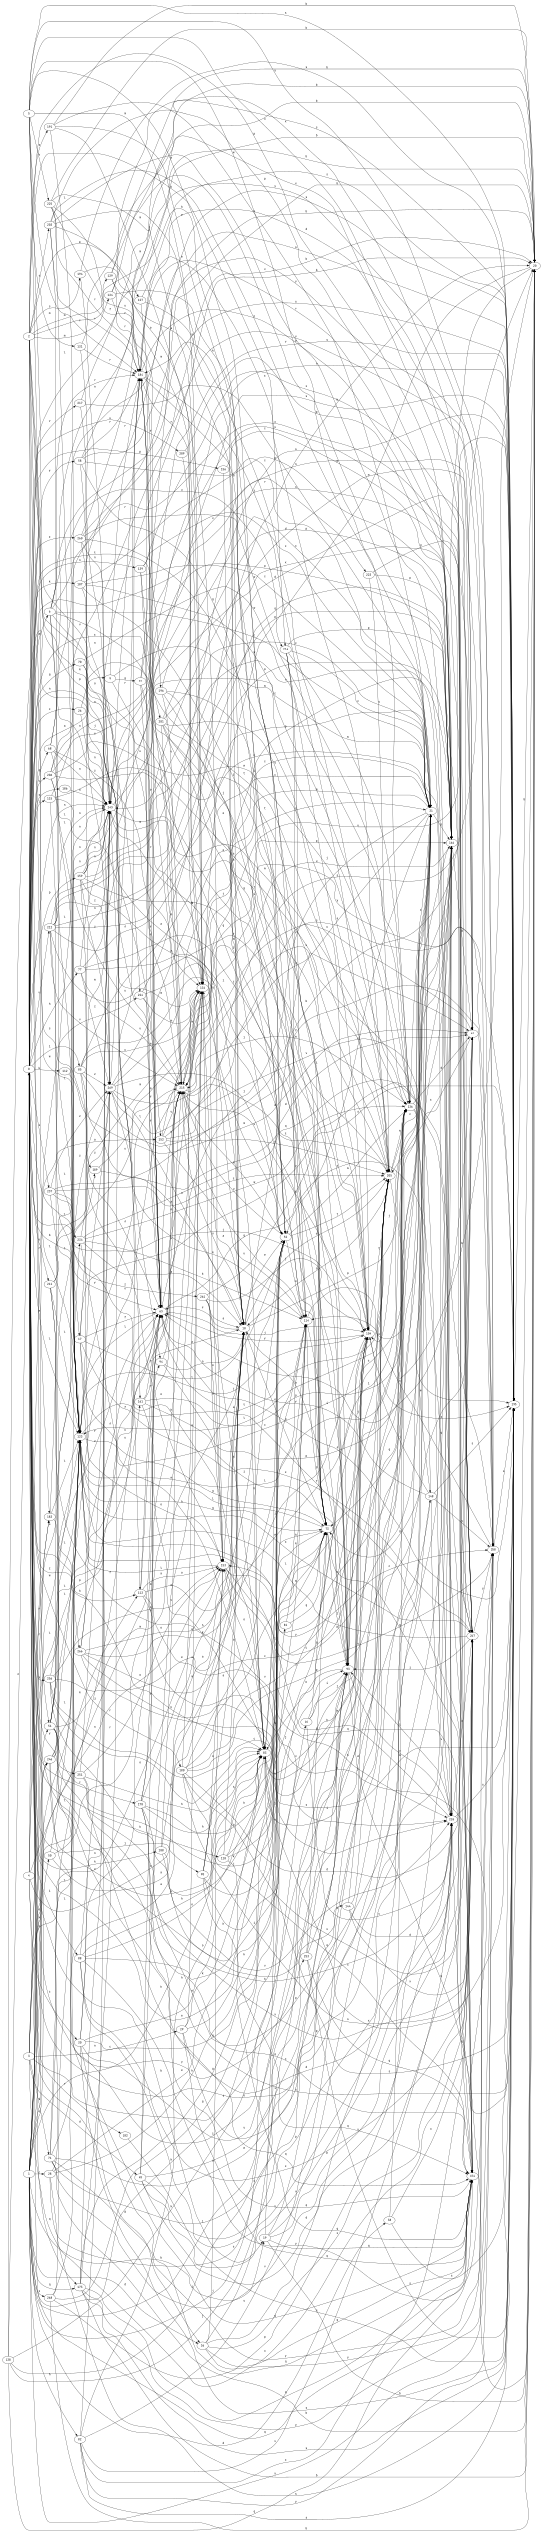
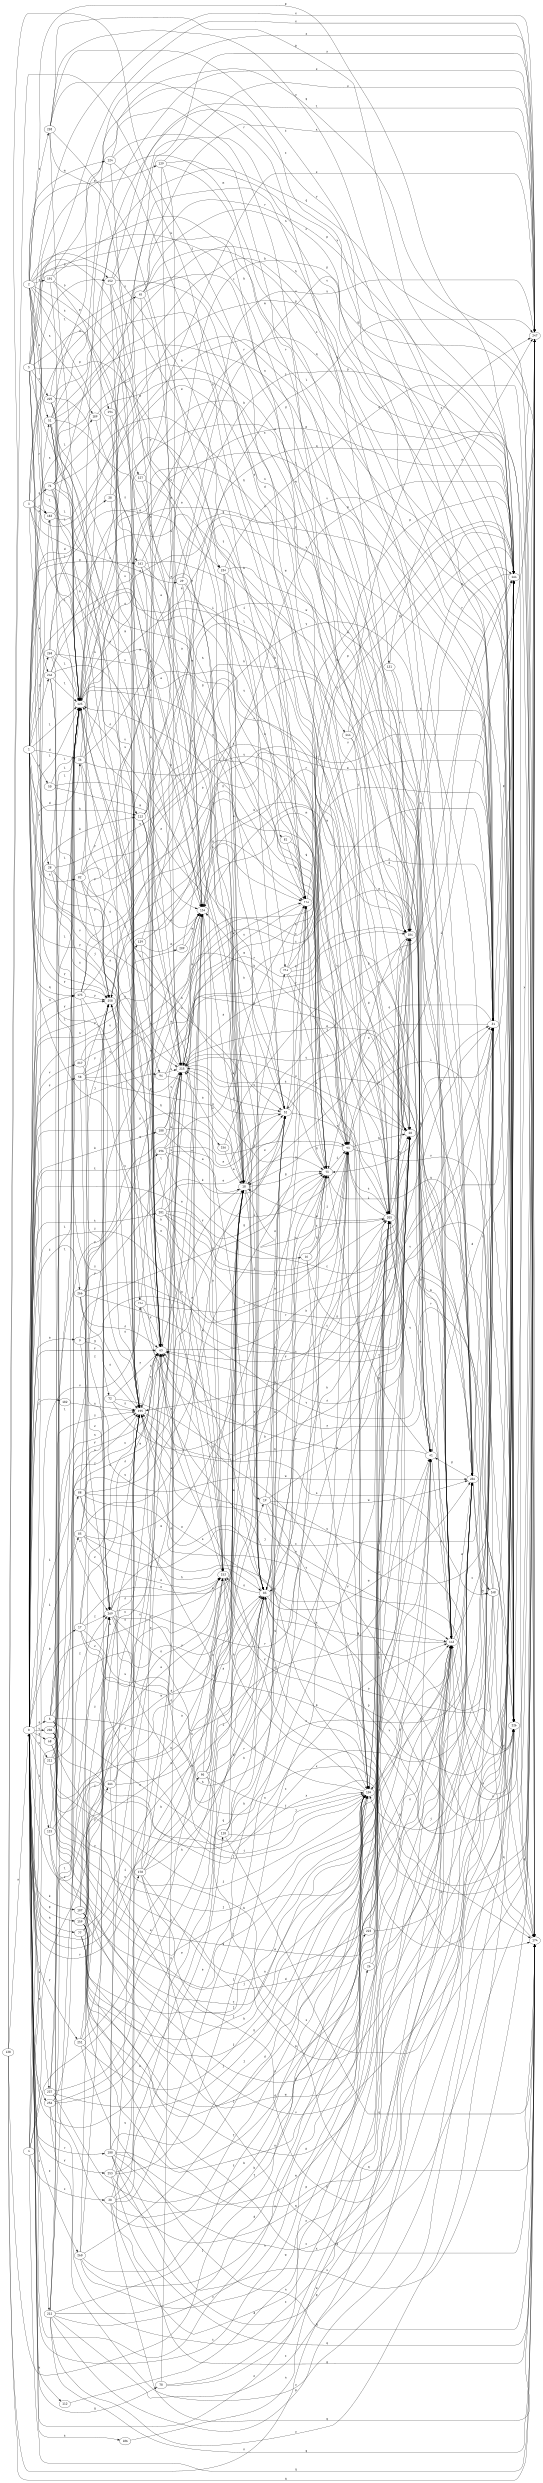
none -> (172, 571)
(89, 1013) -> (412, 807)
